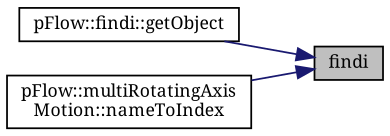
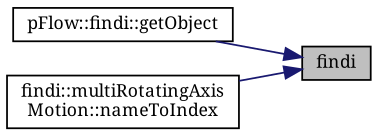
(129, 102) -> (123, 102)
